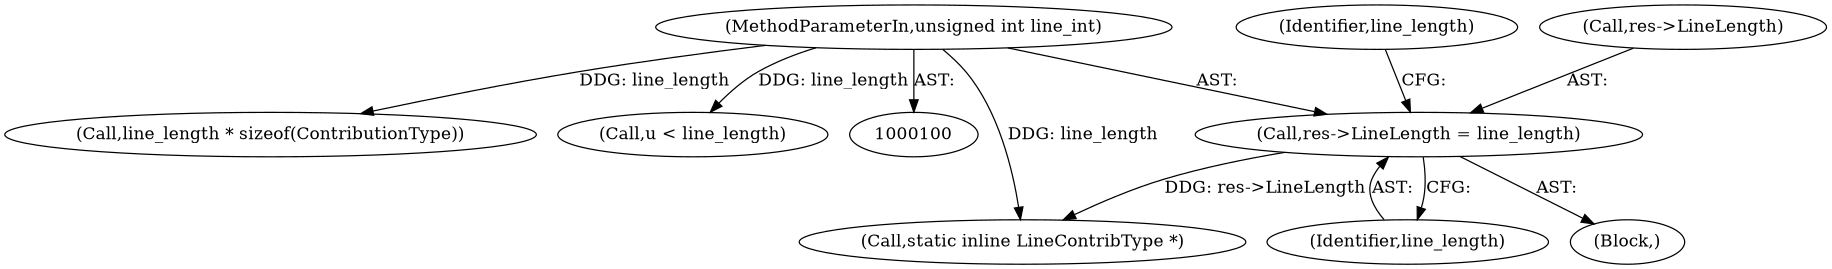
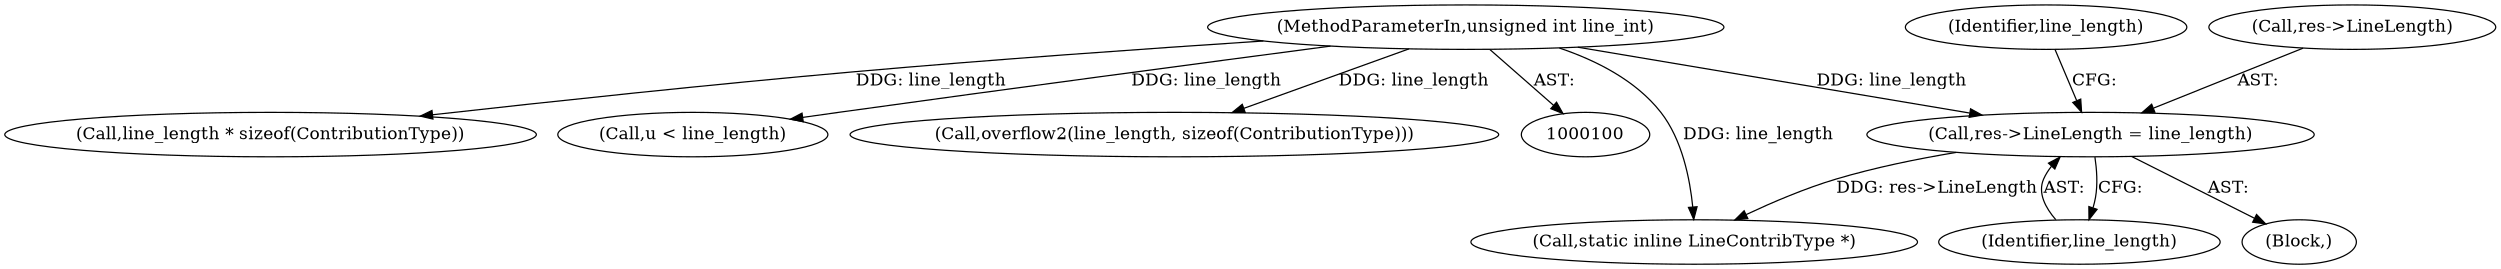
(1220, 81) -> (1892, 81)
none -> (1174, 135)
